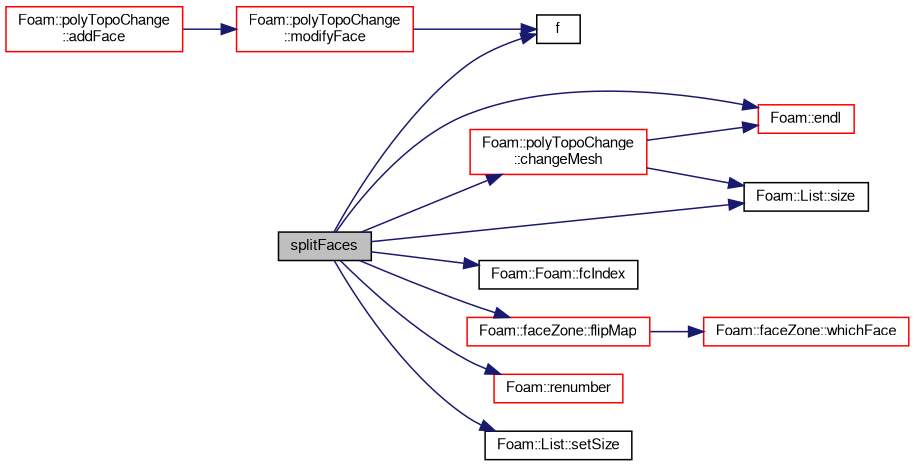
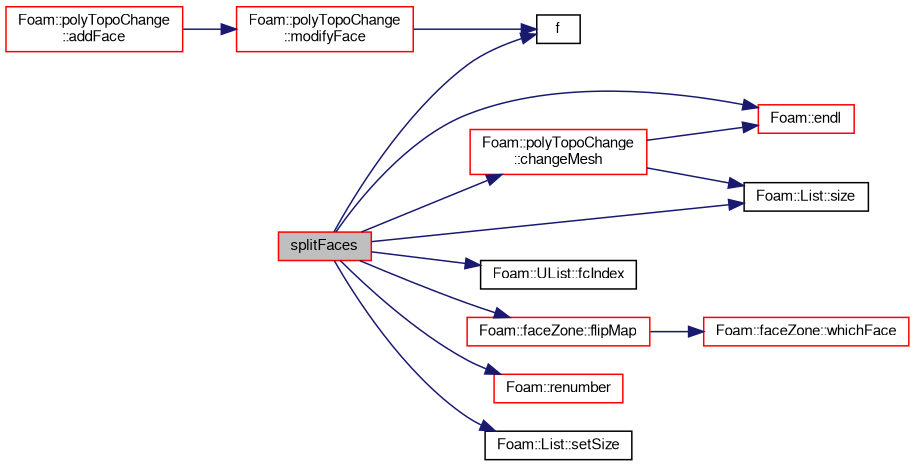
(325, 246) -> (325, 246)
(558, 275) -> (558, 275)
